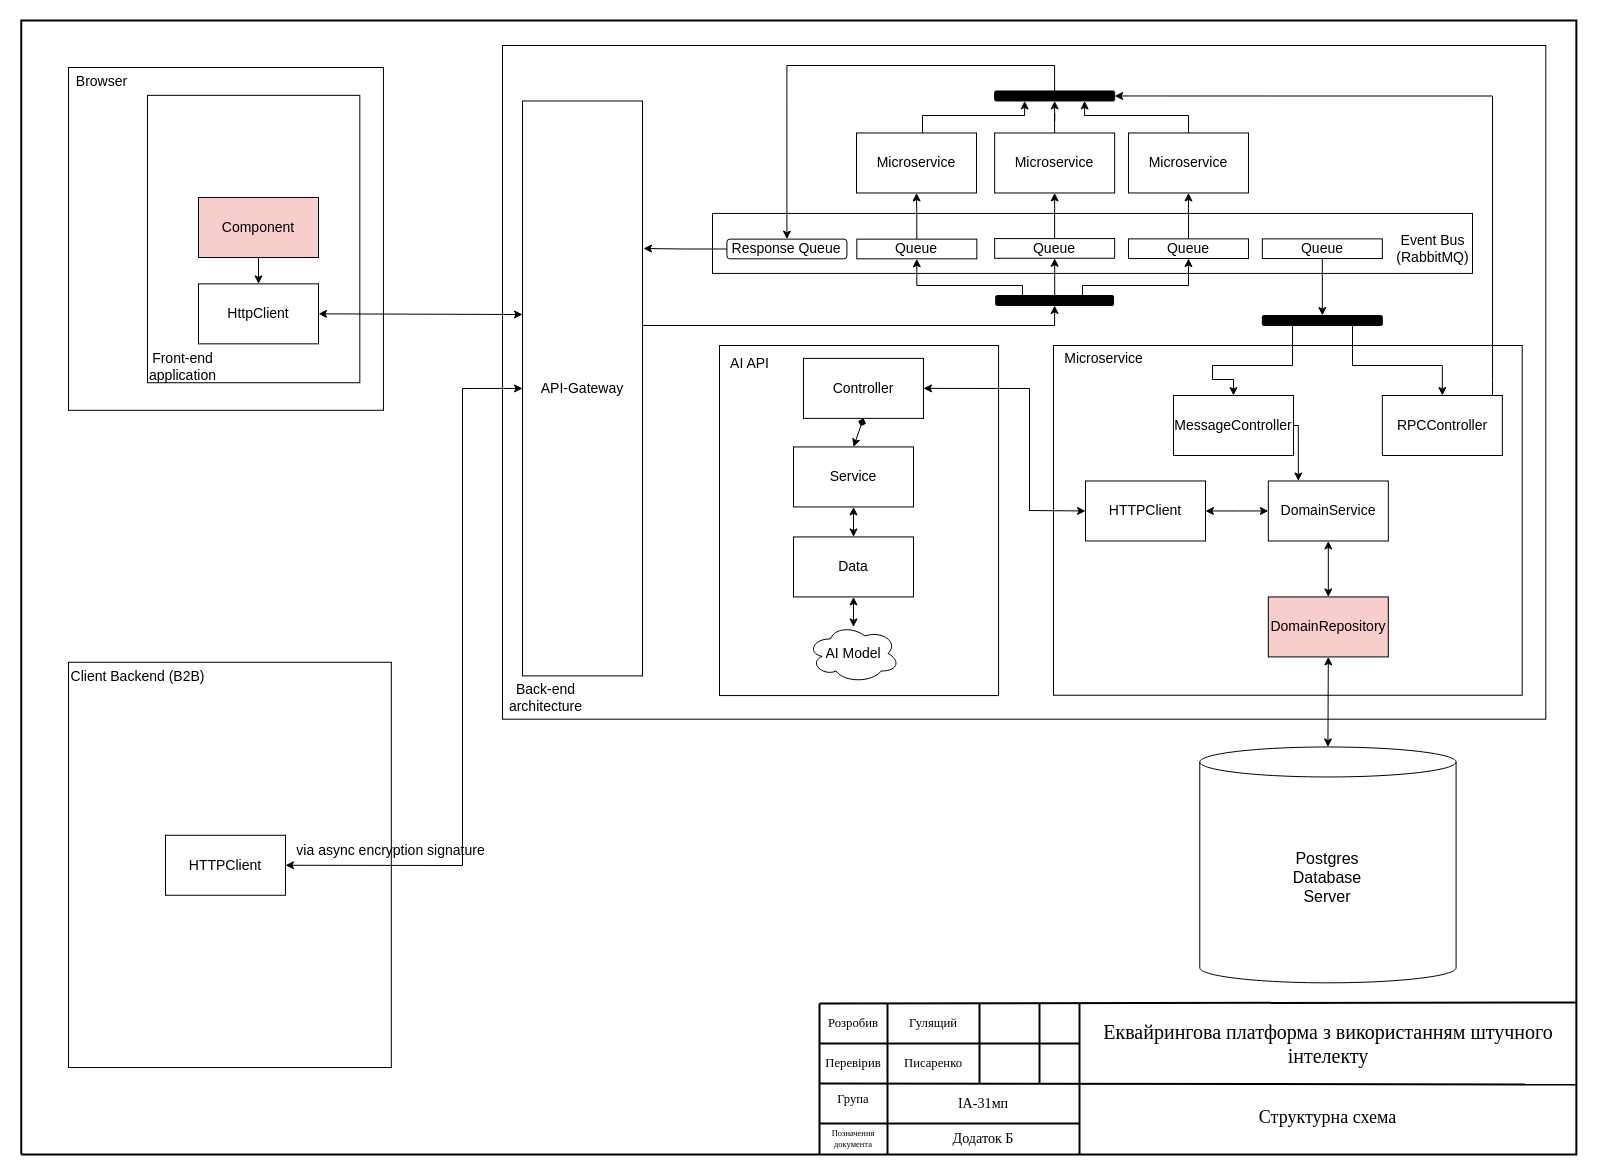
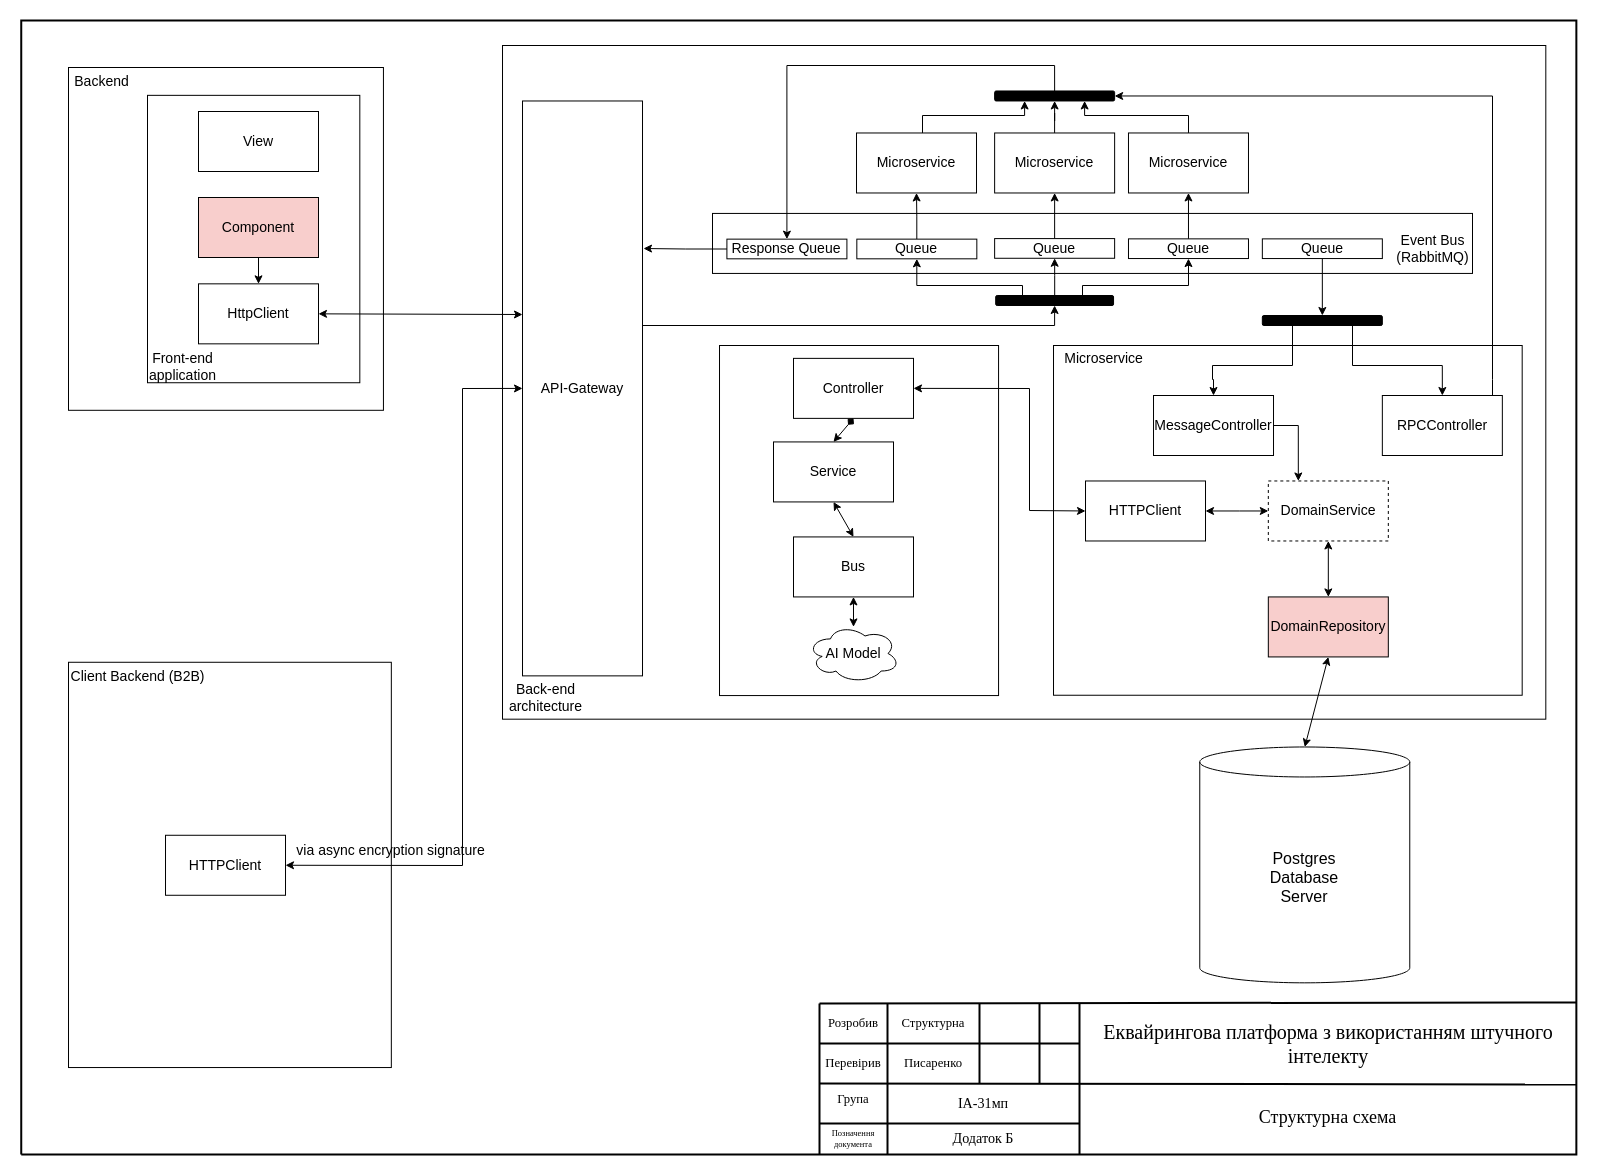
(102, 82) -> (102, 82)
none -> (259, 142)
(787, 249) -> (787, 249)
(750, 364) -> none
(864, 388) -> (854, 388)
(1234, 426) -> (1214, 426)
(854, 477) -> (834, 472)
(1328, 511) -> (1328, 511)
(854, 567) -> (854, 567)
(1328, 865) -> (1305, 865)
(934, 1024) -> (934, 1024)
